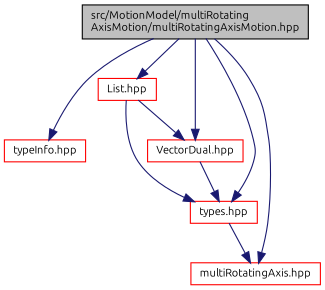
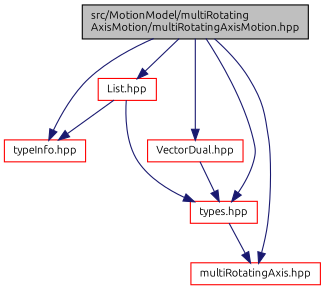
(157, 116) -> (91, 117)
